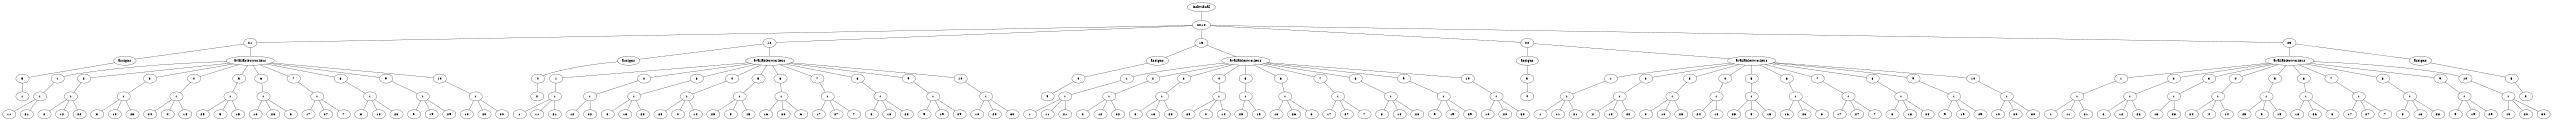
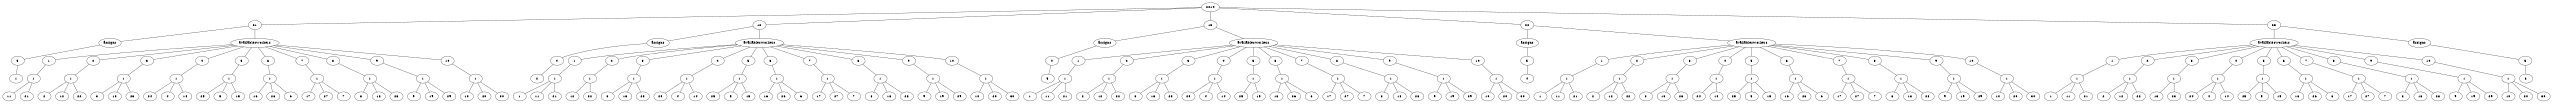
(1201, 7) -> none
